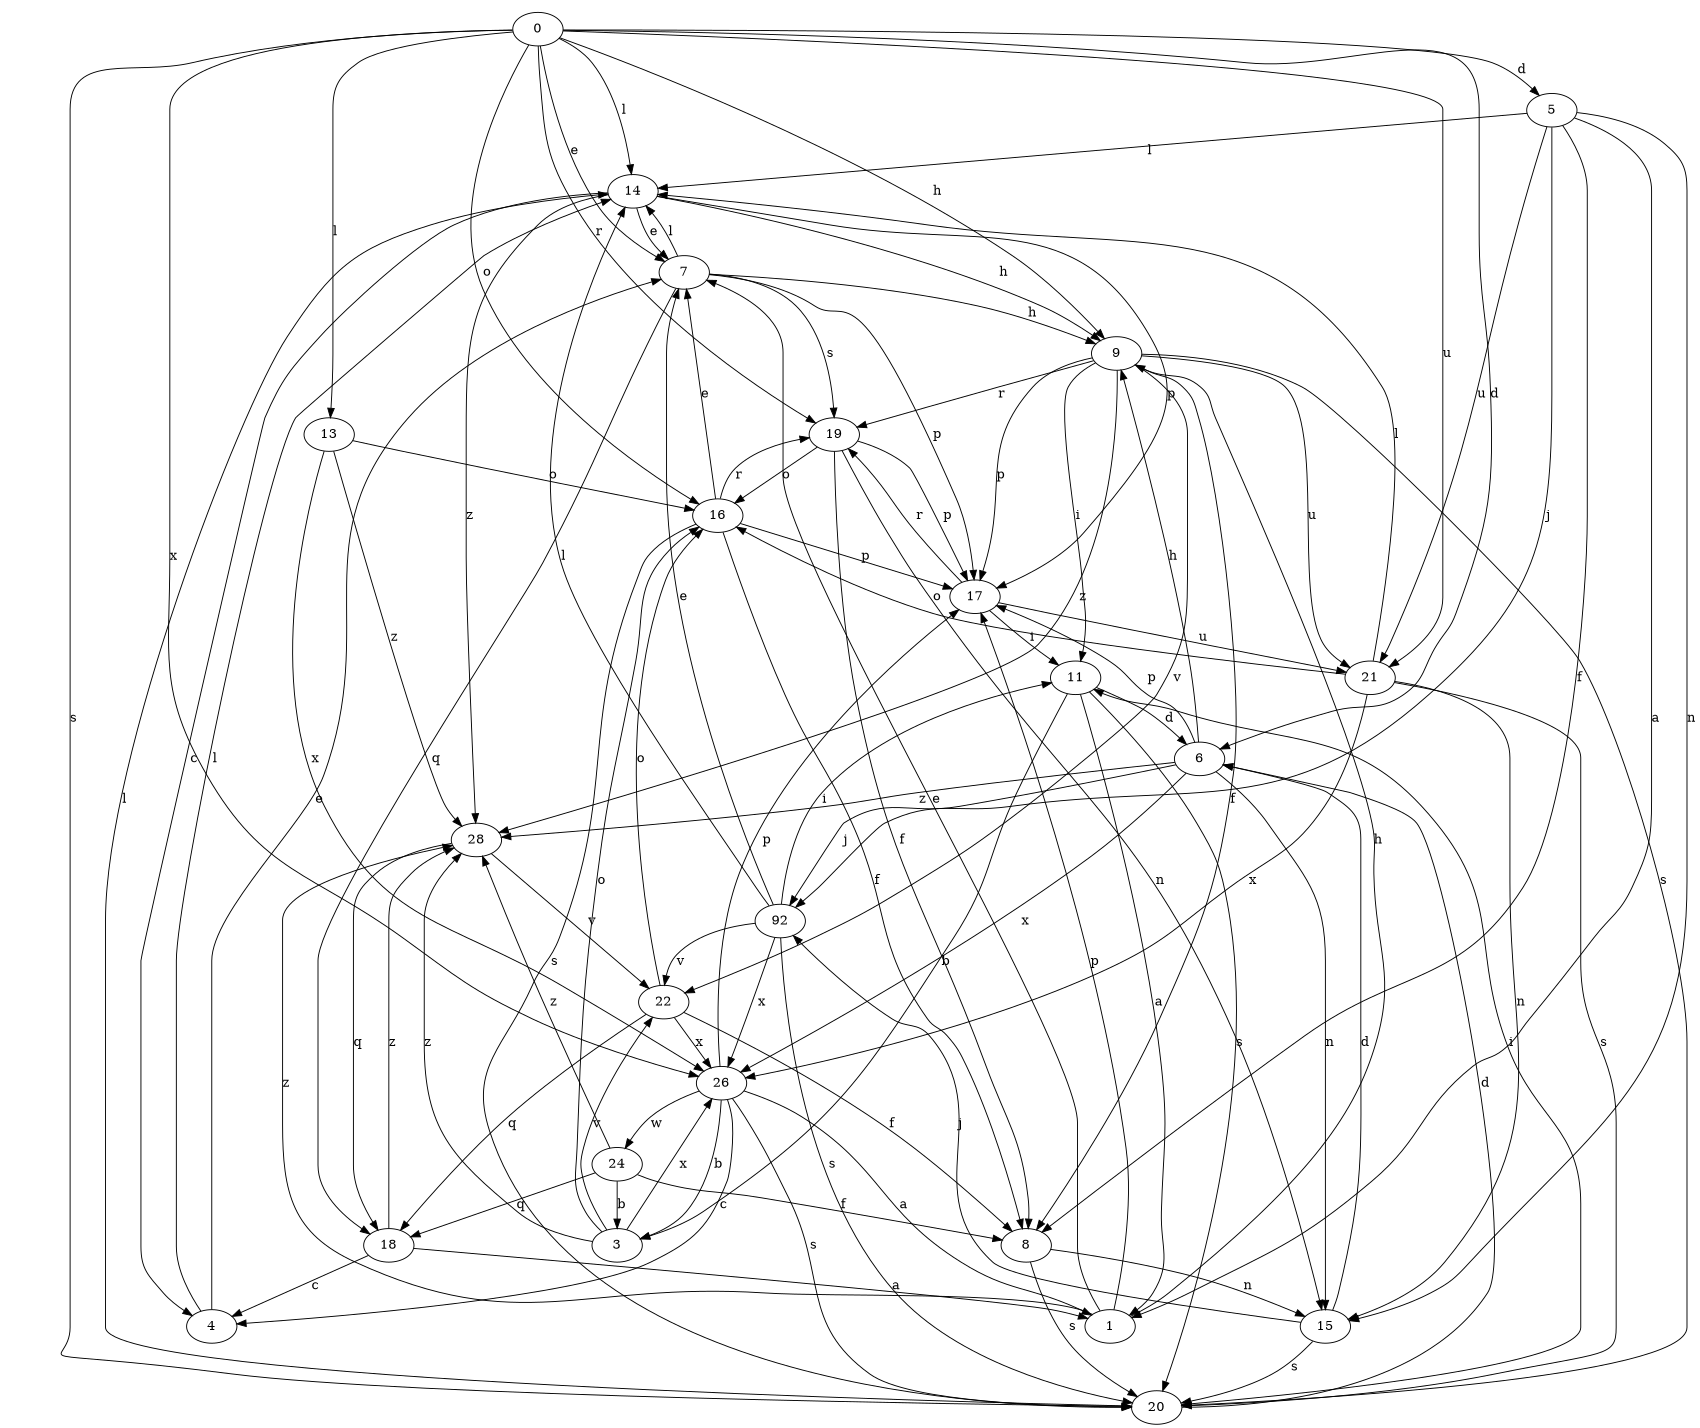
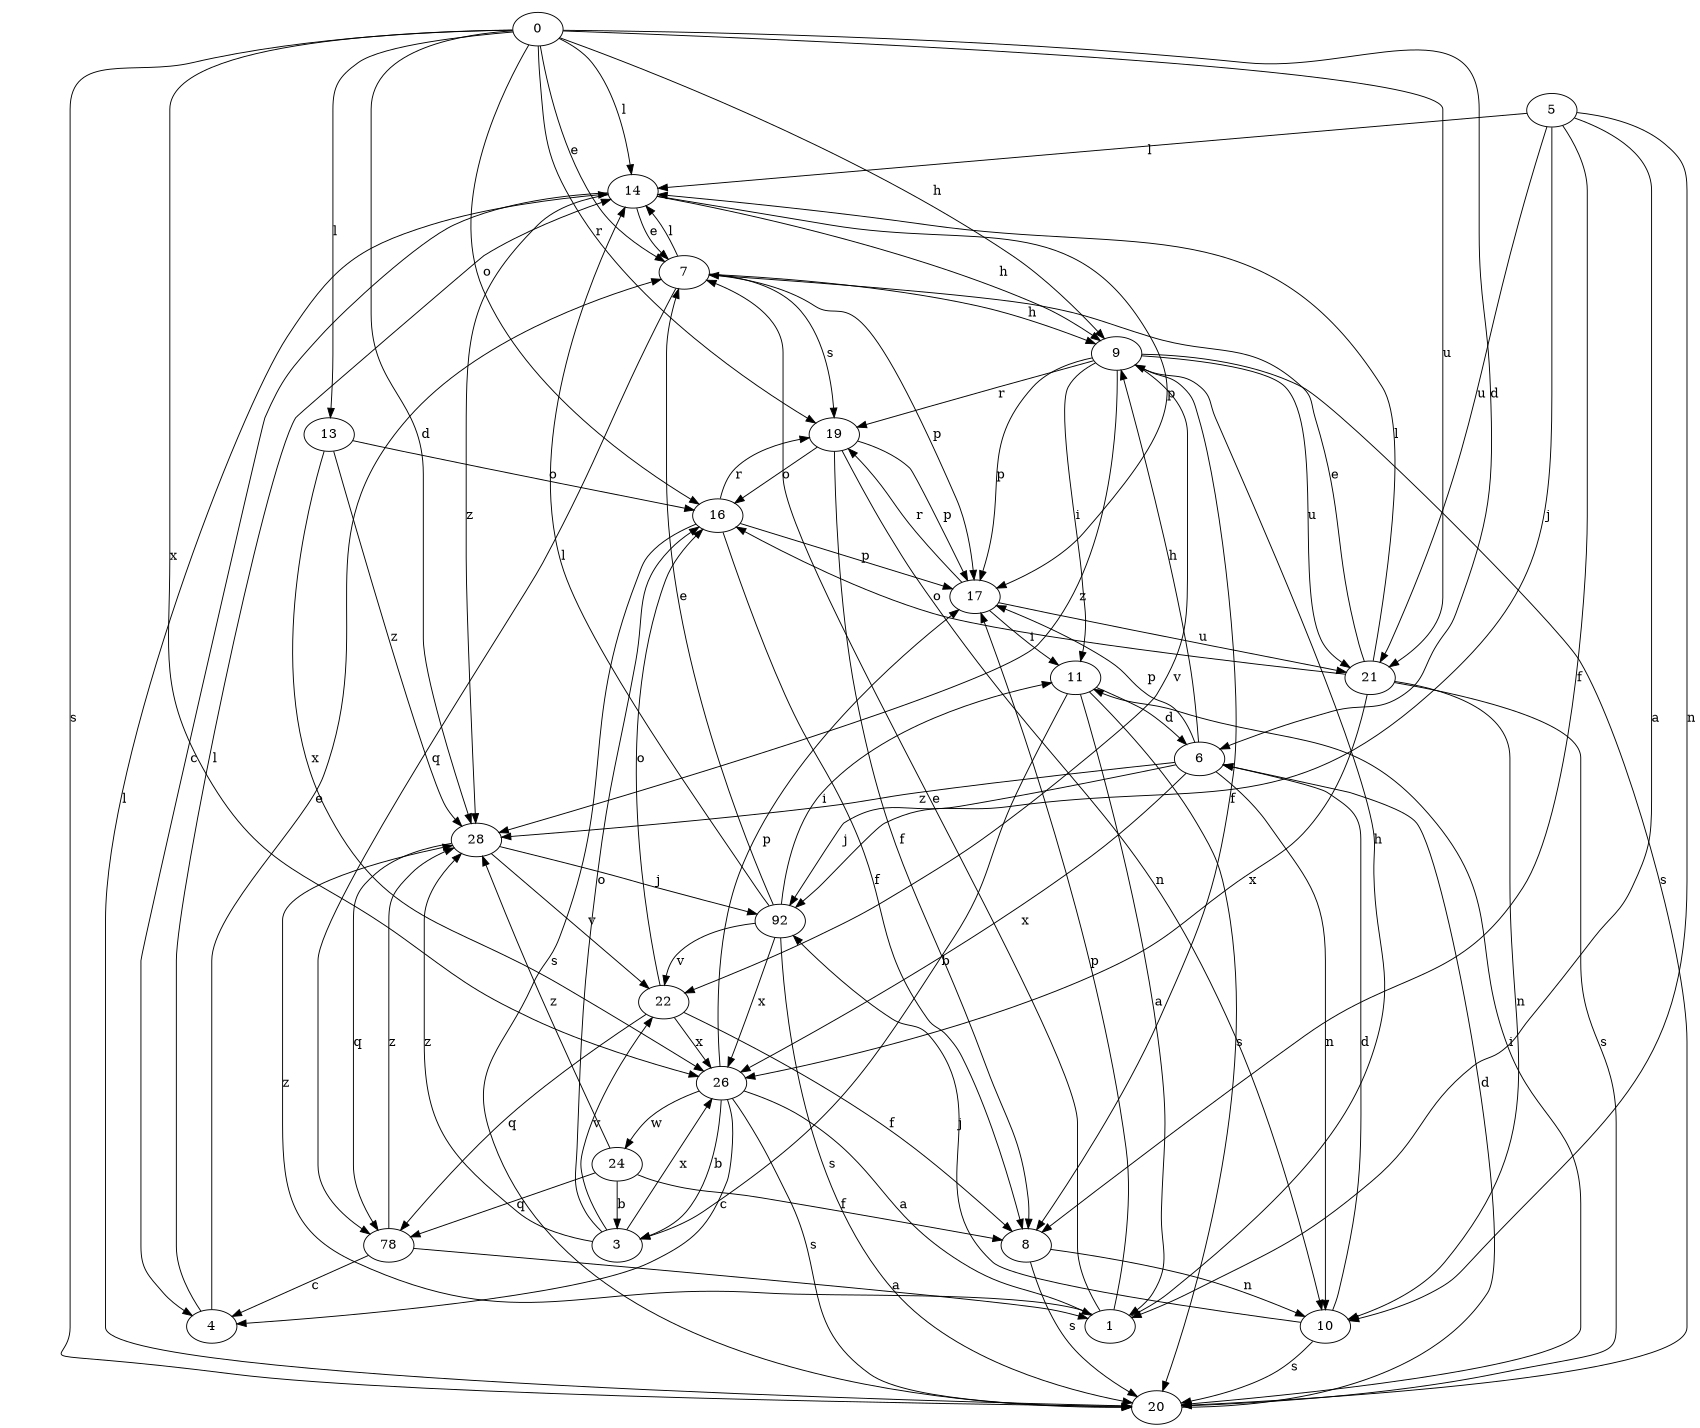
(1052, 34) -> (388, 379)
(702, 399) -> (1176, 343)
none -> (624, 878)
(389, 1245) -> (389, 1245)
(1325, 1326) -> (1325, 1326)
